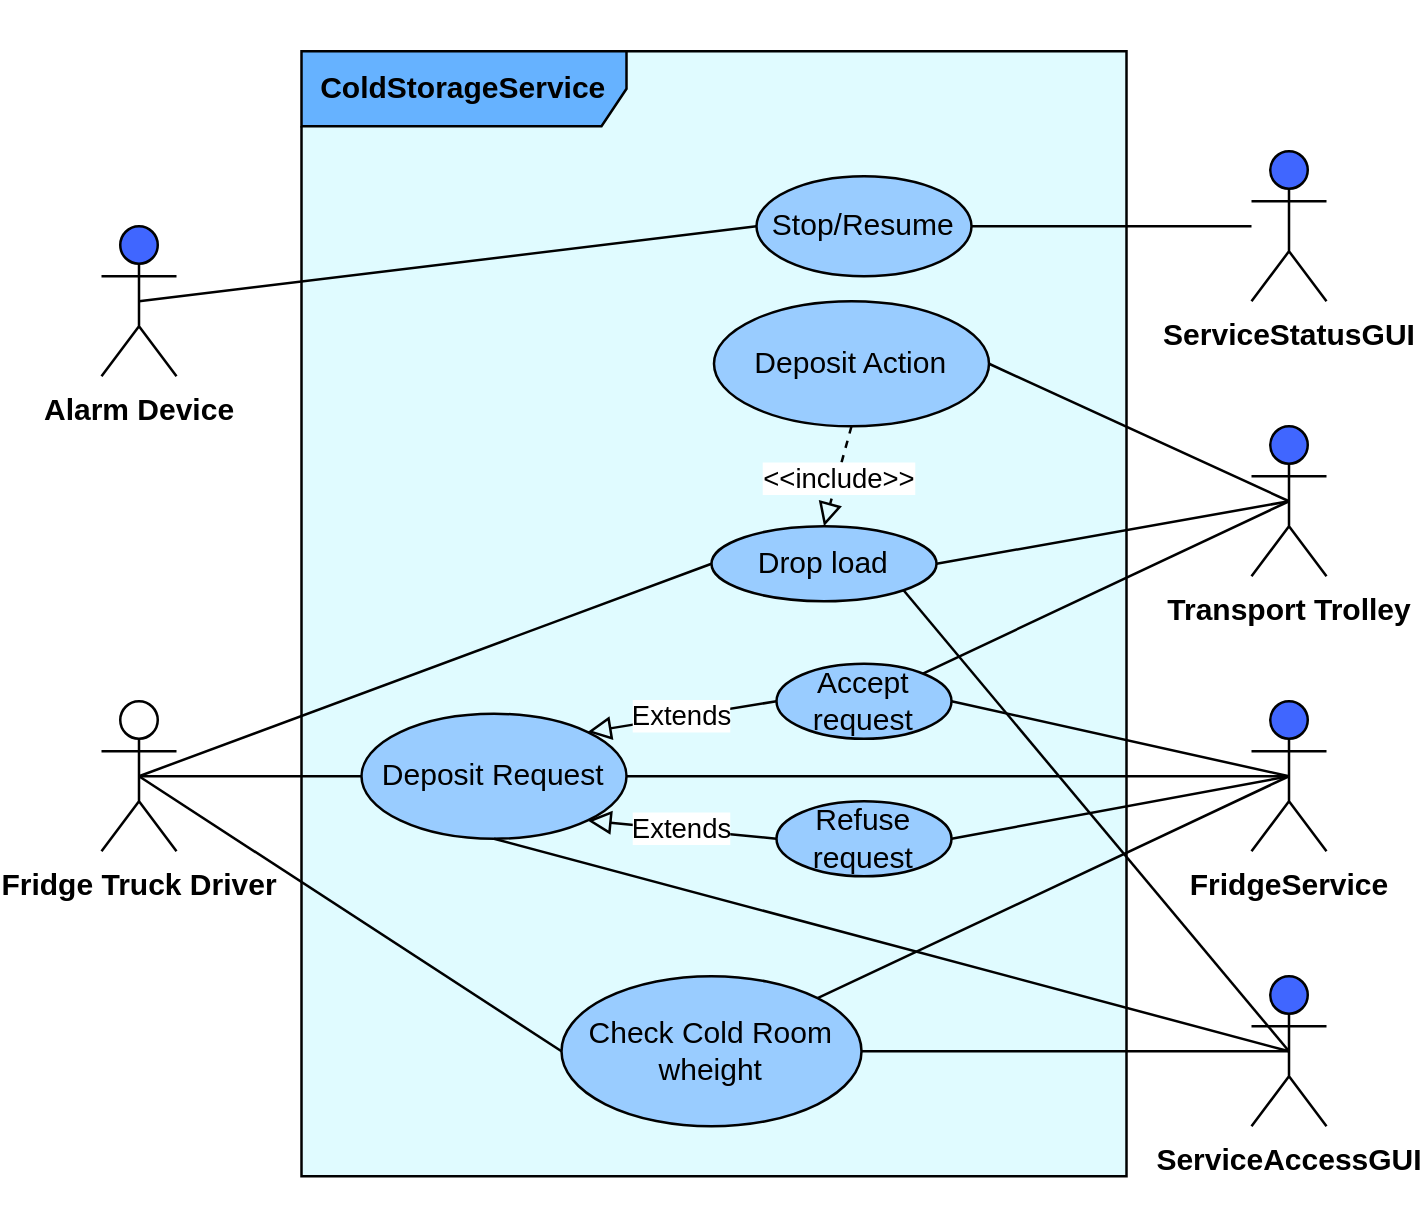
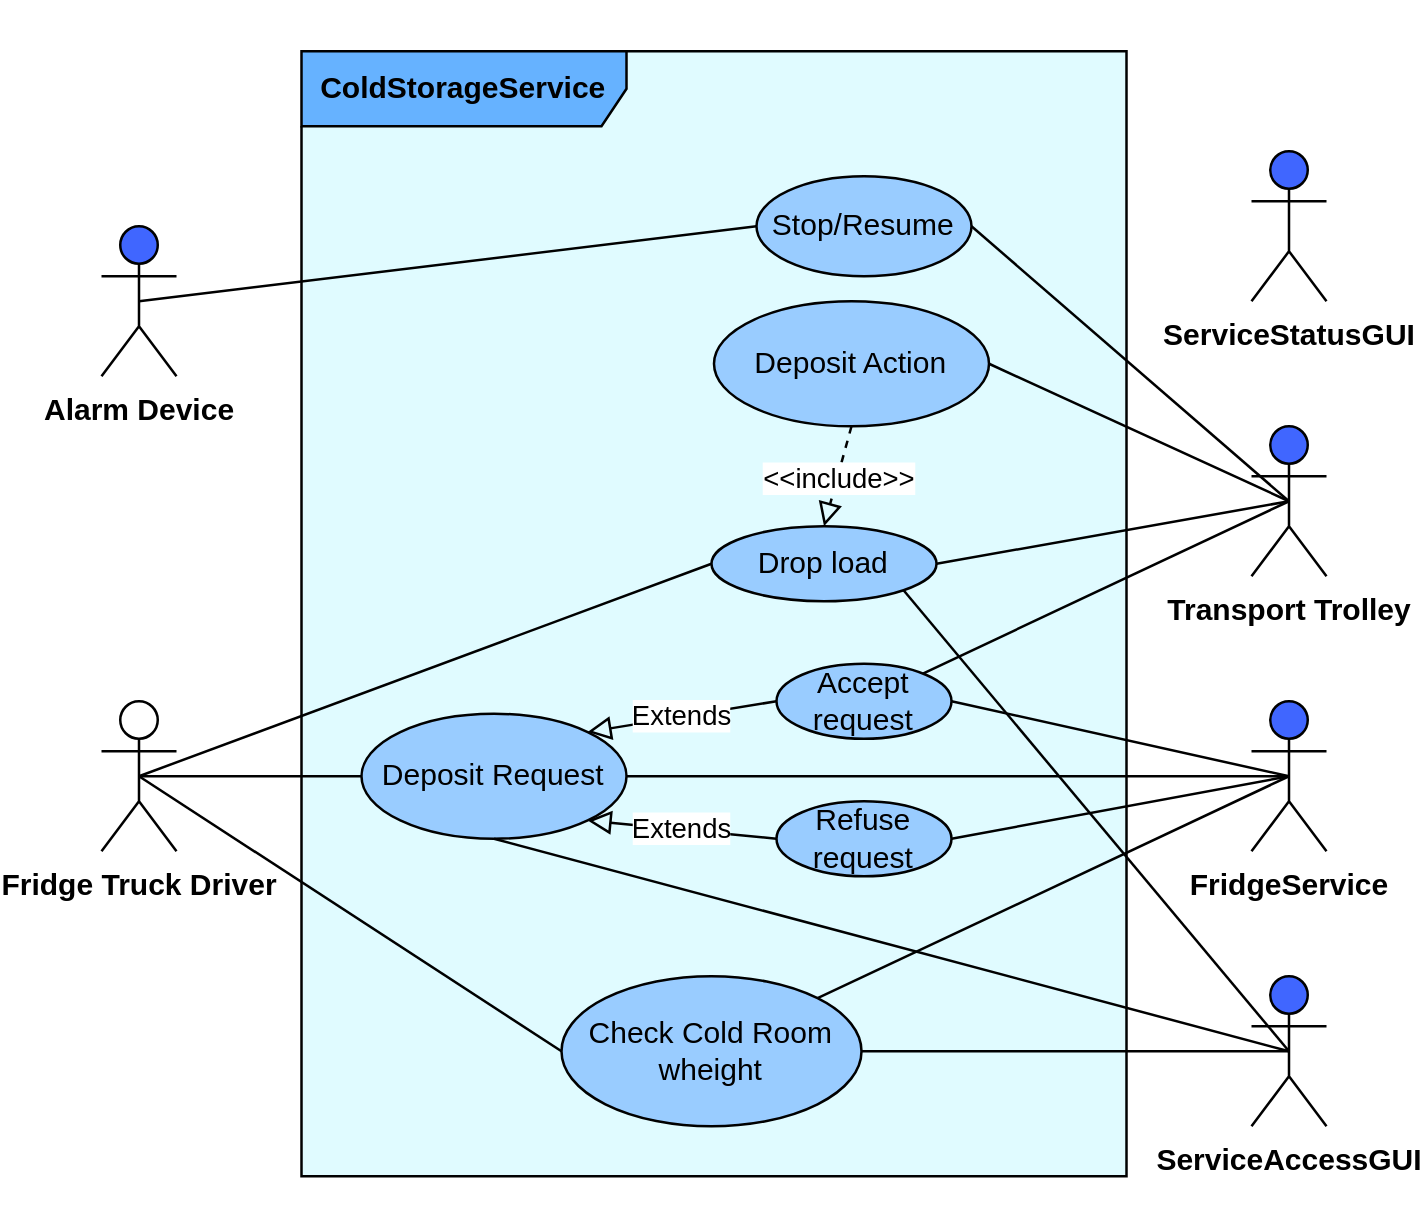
(1046, 226) -> (1047, 292)
